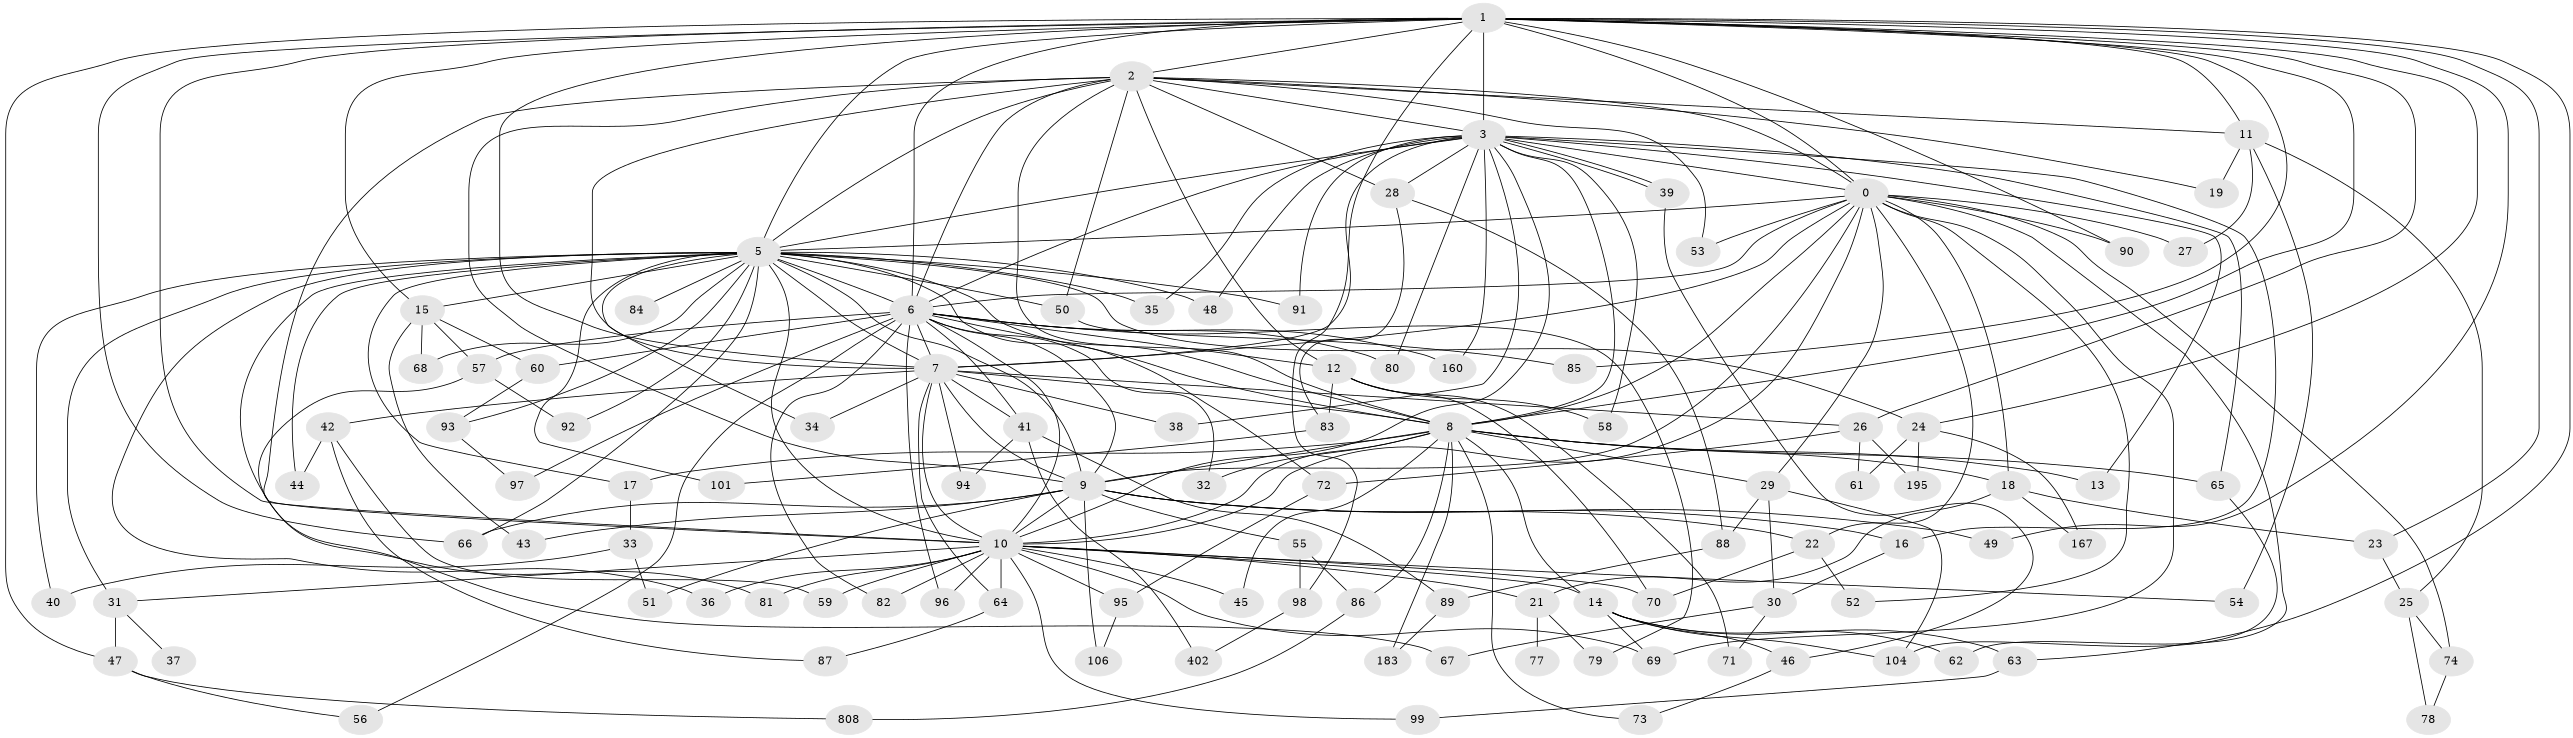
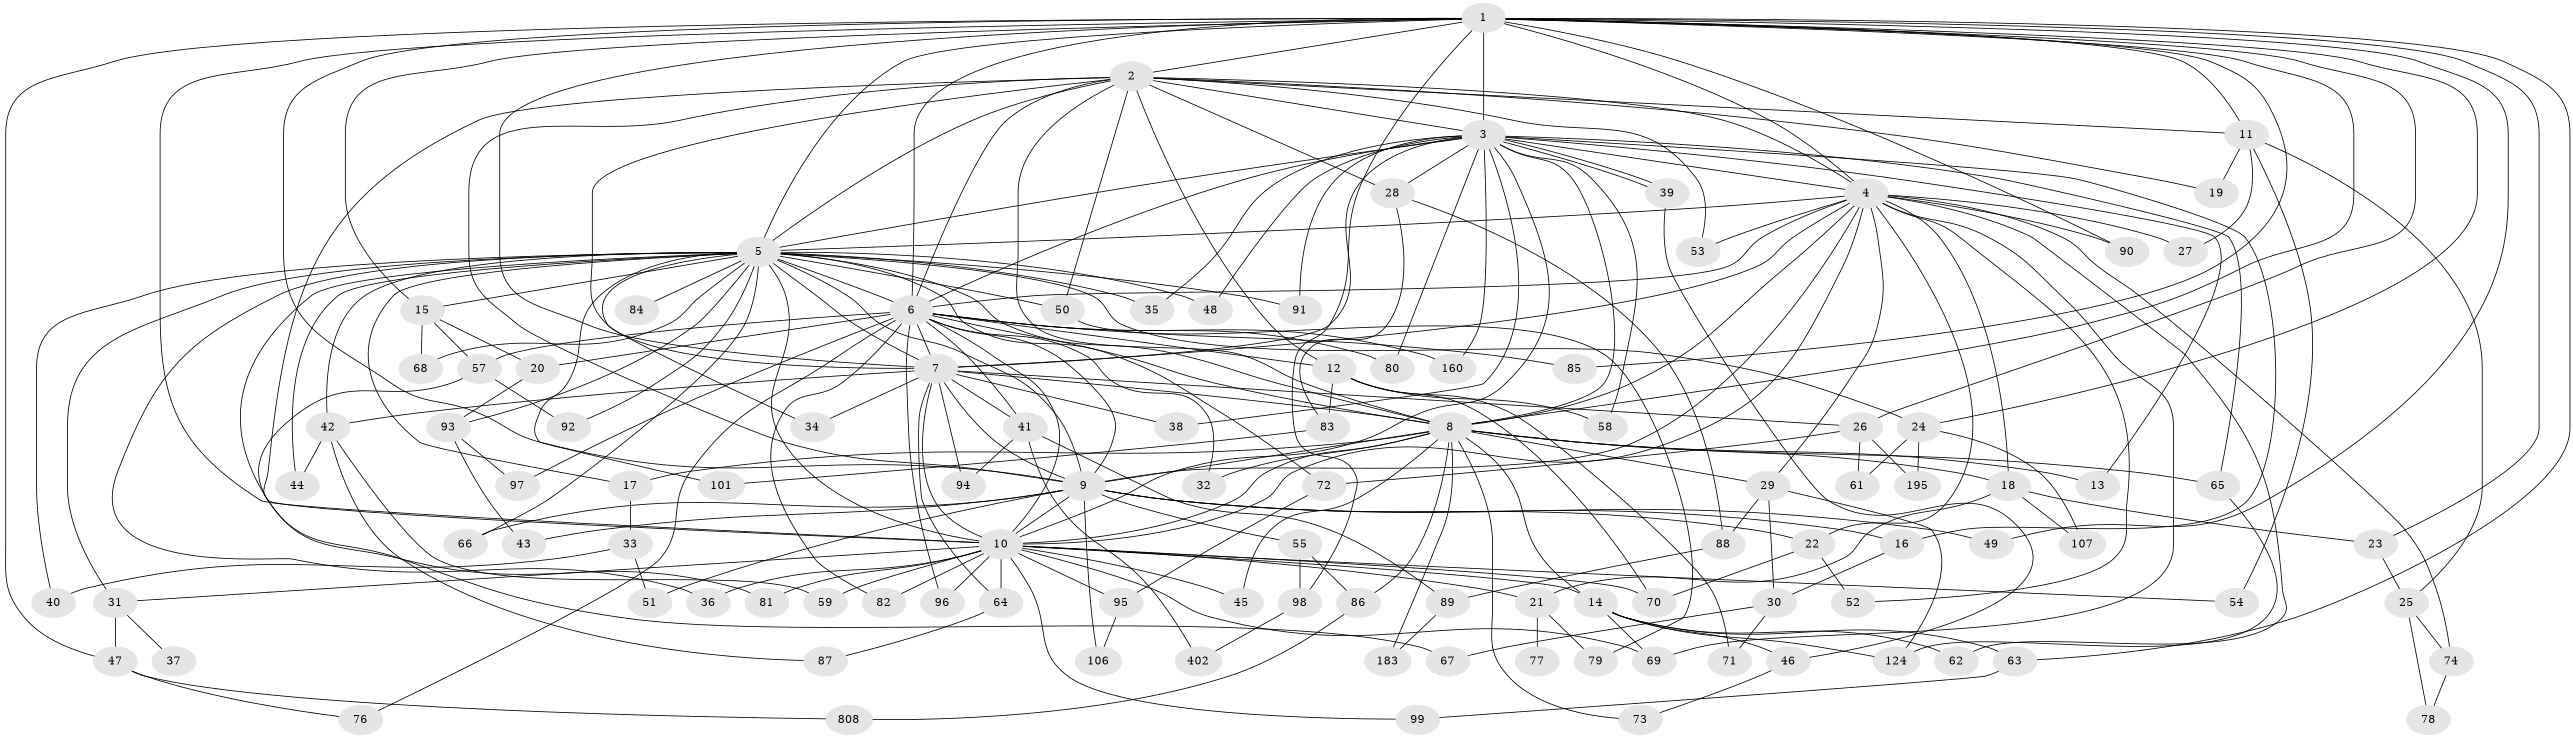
(389, 44) -> (362, 61)
(1866, 193) -> (1866, 193)
none -> (375, 291)
(538, 369) -> (538, 369)
(418, 449) -> (481, 489)
(2082, 544) -> (2082, 544)
(1896, 661) -> (1896, 661)
(361, 720) -> (361, 720)
